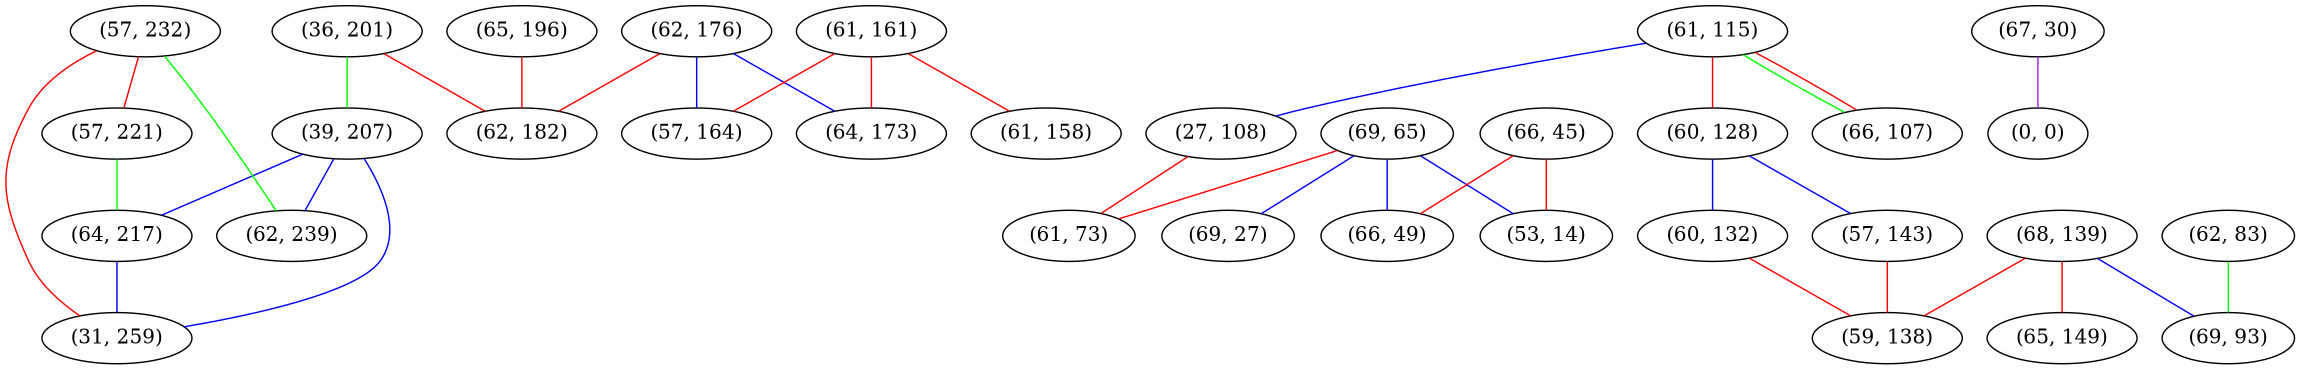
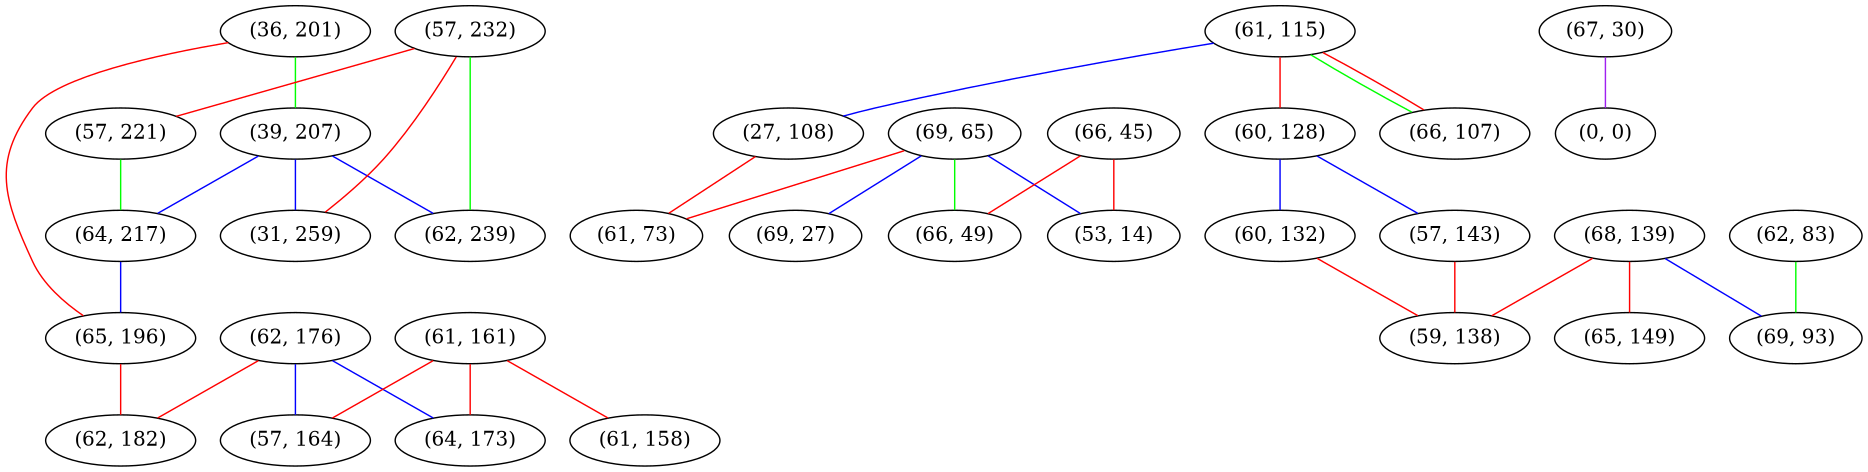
(435, 82) -> (24, 121)
(1387, 185) -> (955, 185)
(117, 287) -> (121, 287)
